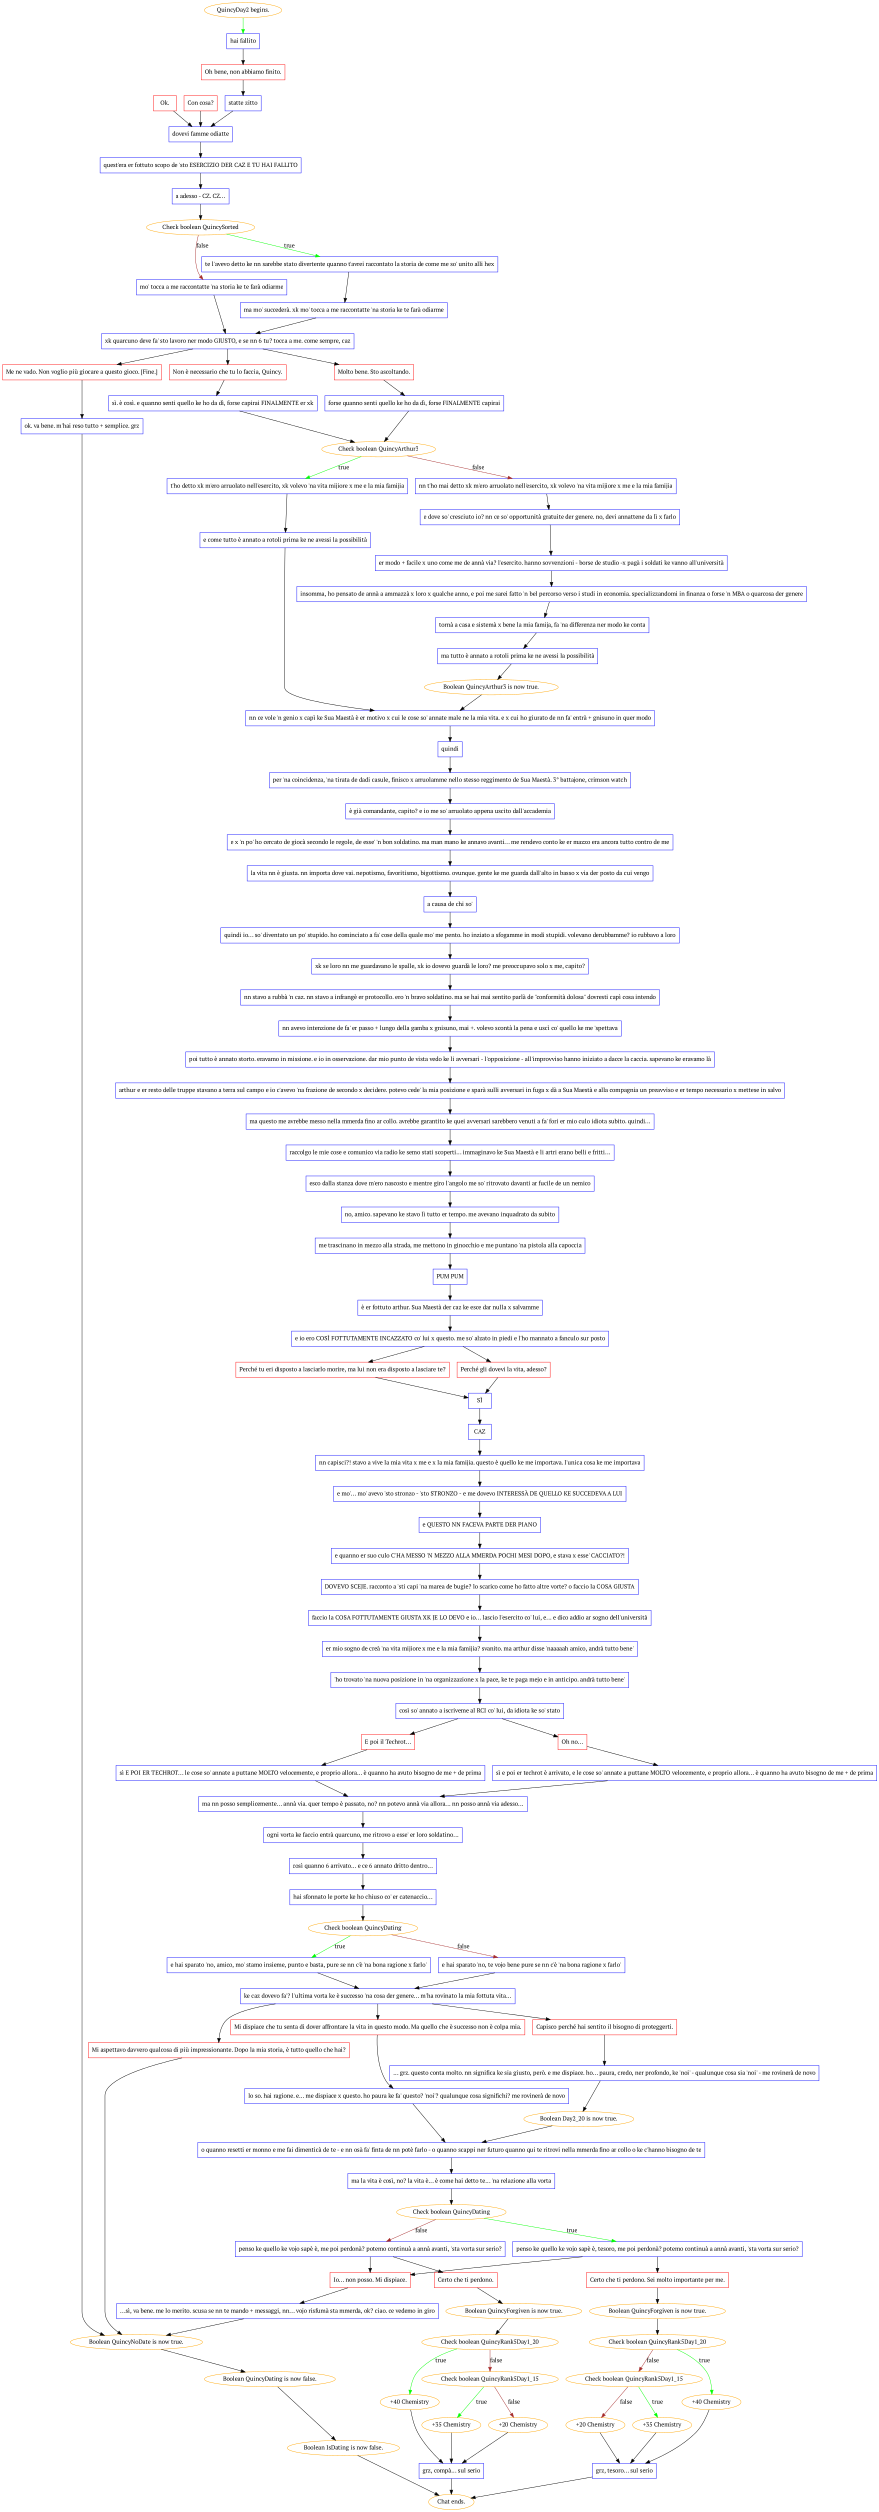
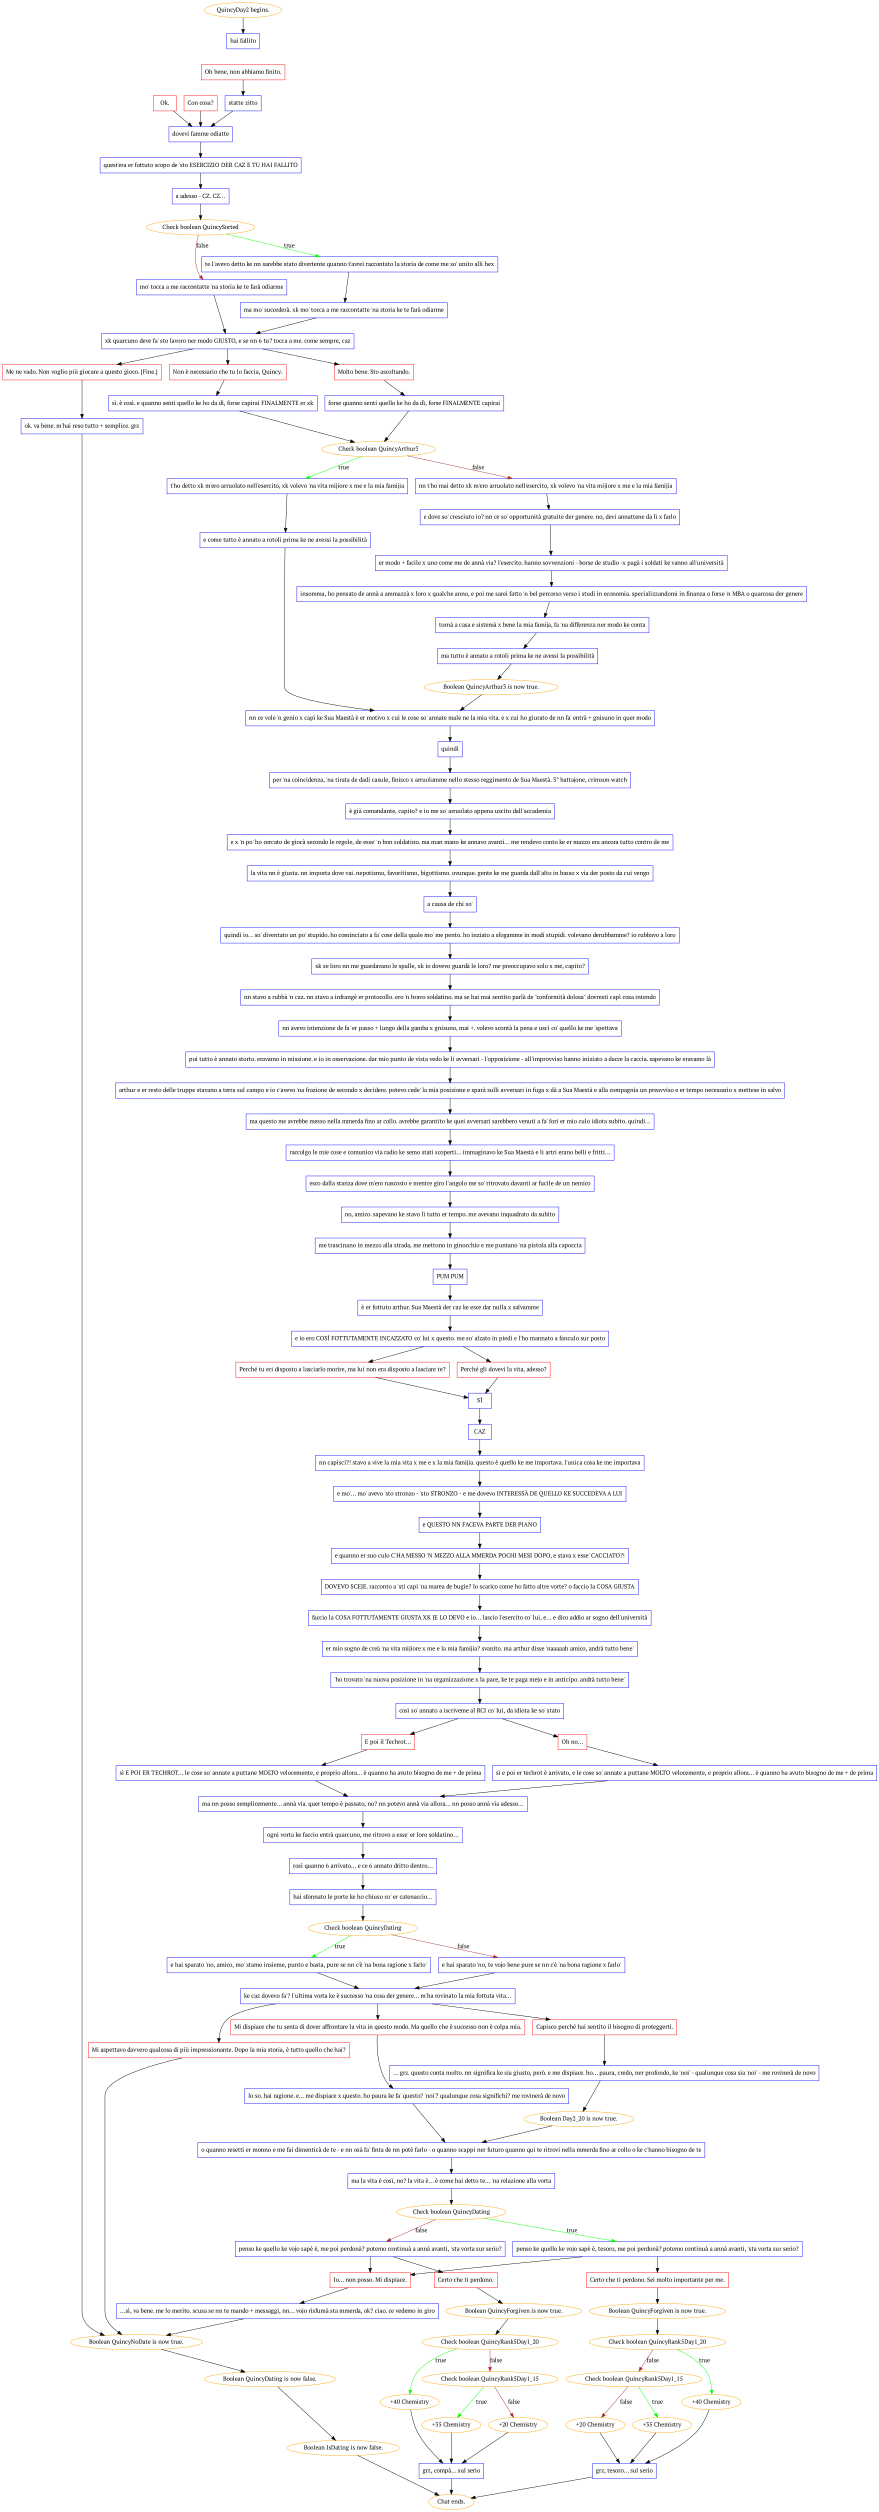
(243, 24) -> (243, 24)
(243, 55) -> none
